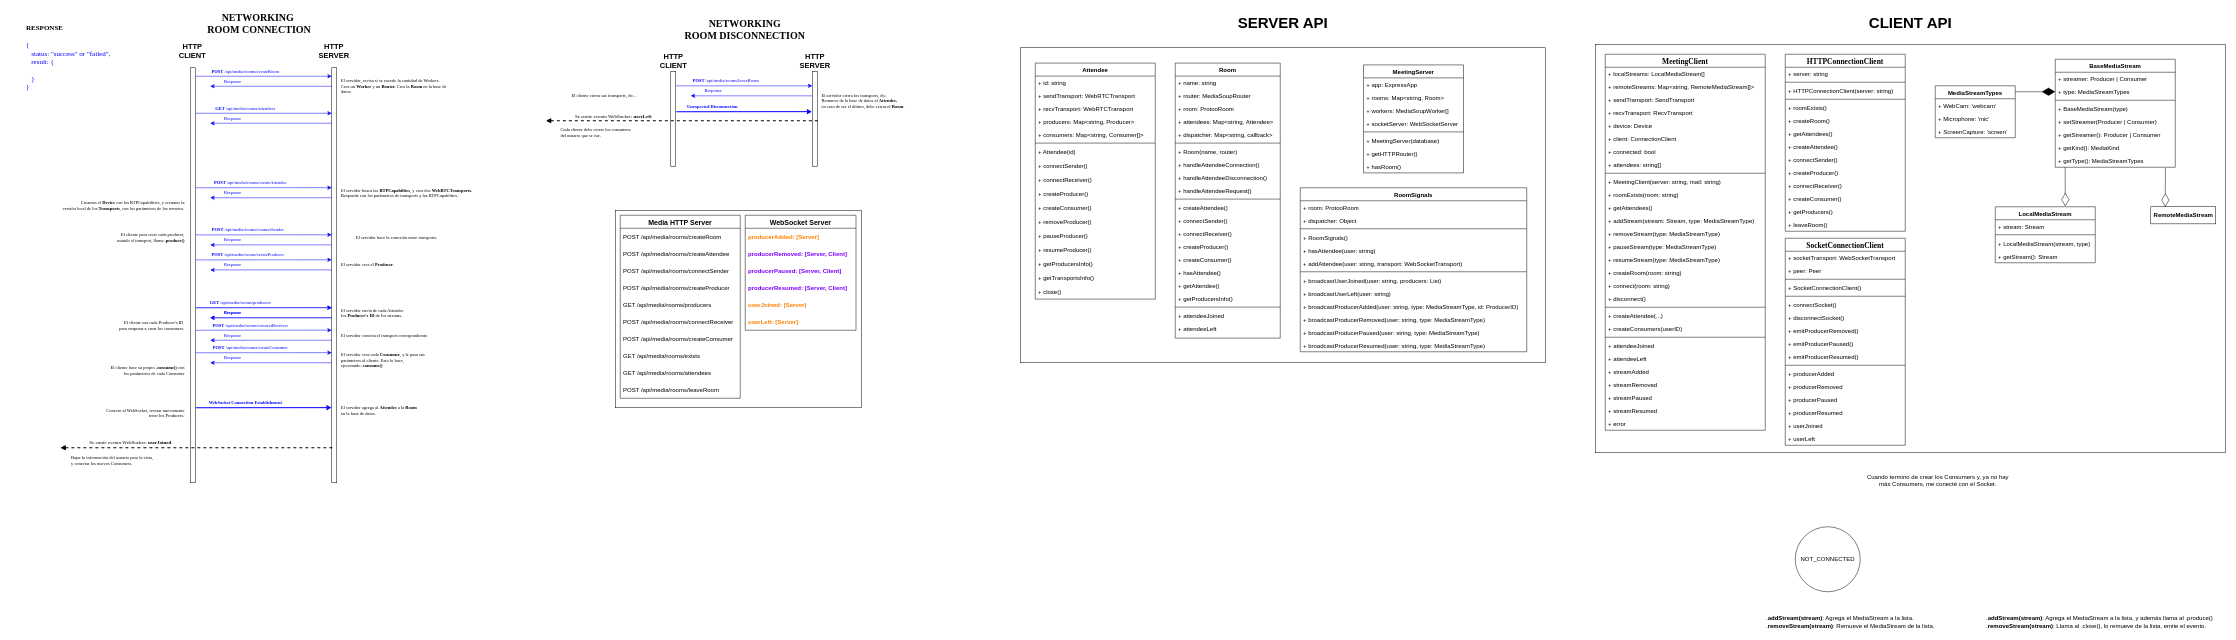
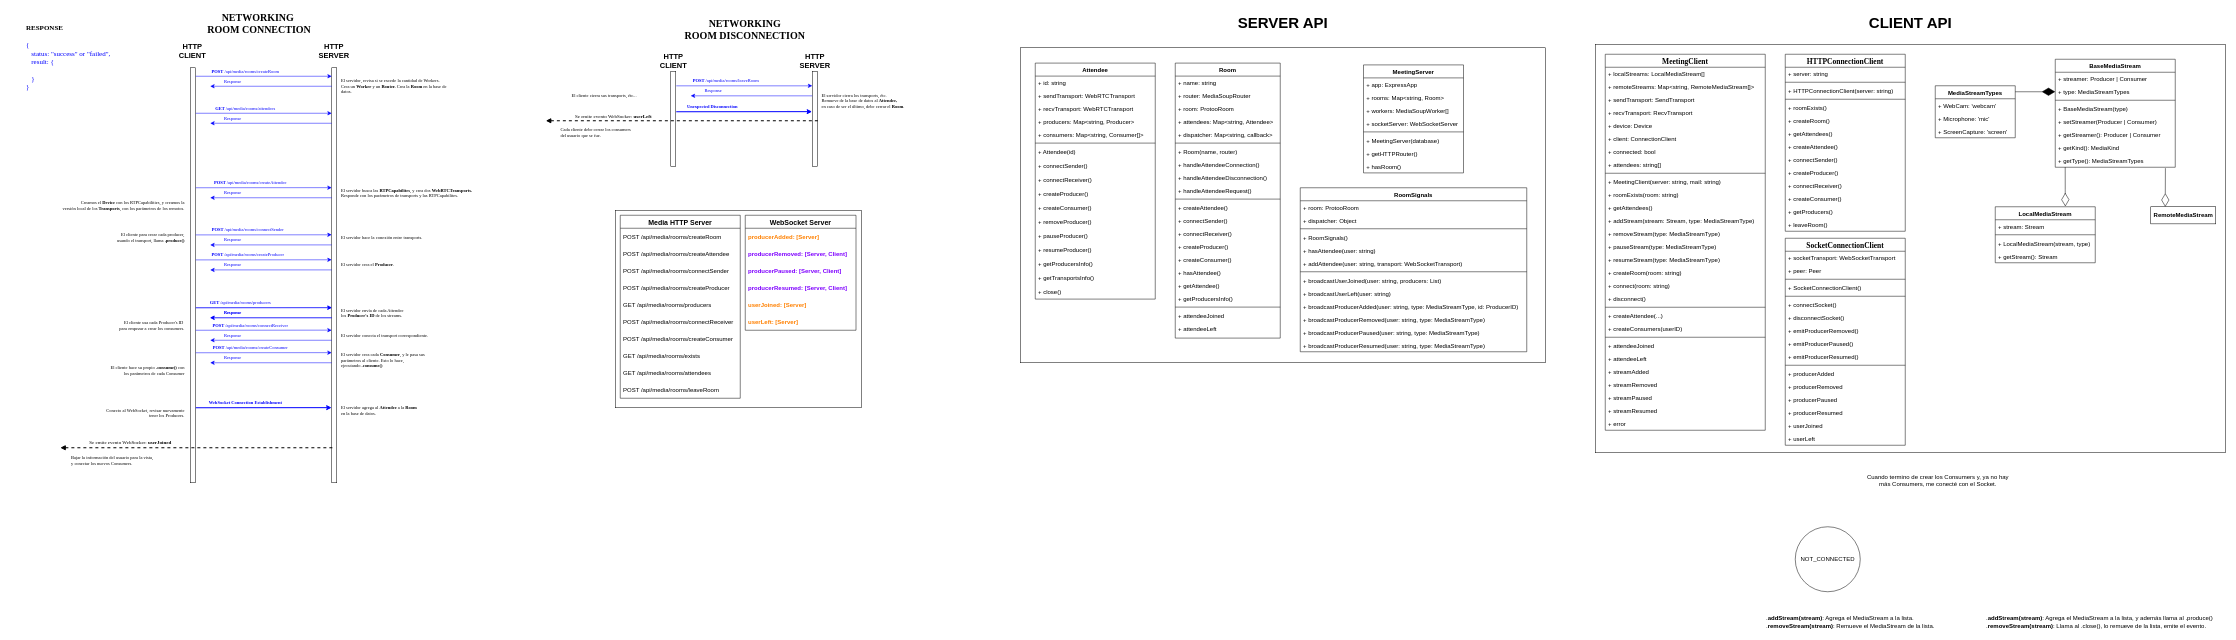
(415, 237) -> (400, 237)
